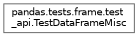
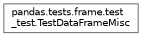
(69, 18) -> (71, 18)
